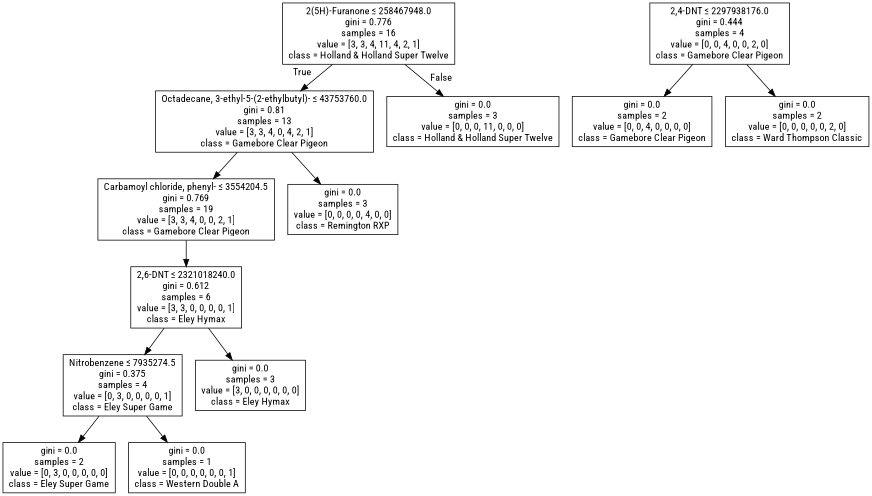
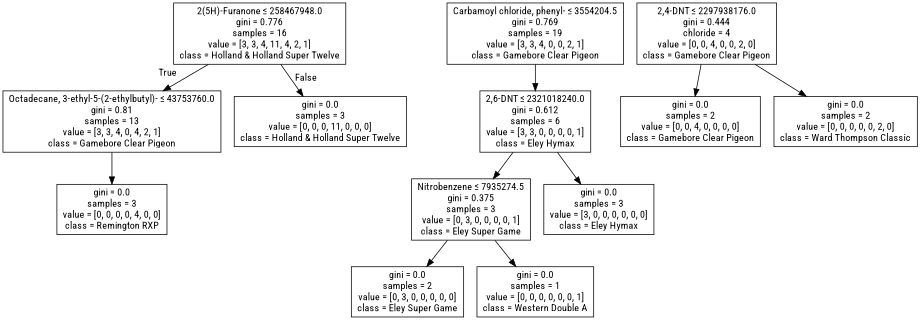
(720, 33) -> (707, 33)
(228, 163) -> none
(123, 385) -> (471, 209)
